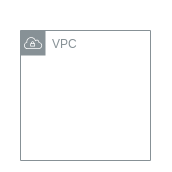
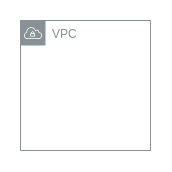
(86, 96) -> (86, 86)
